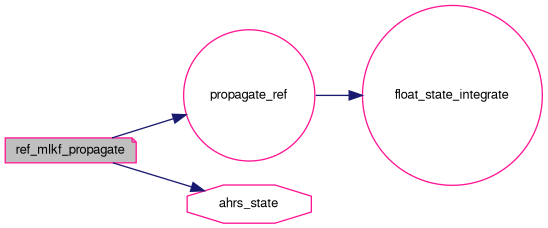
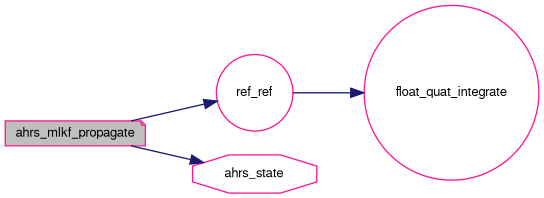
(249, 95) -> (255, 93)
(452, 95) -> (452, 93)
(71, 150) -> (75, 133)
